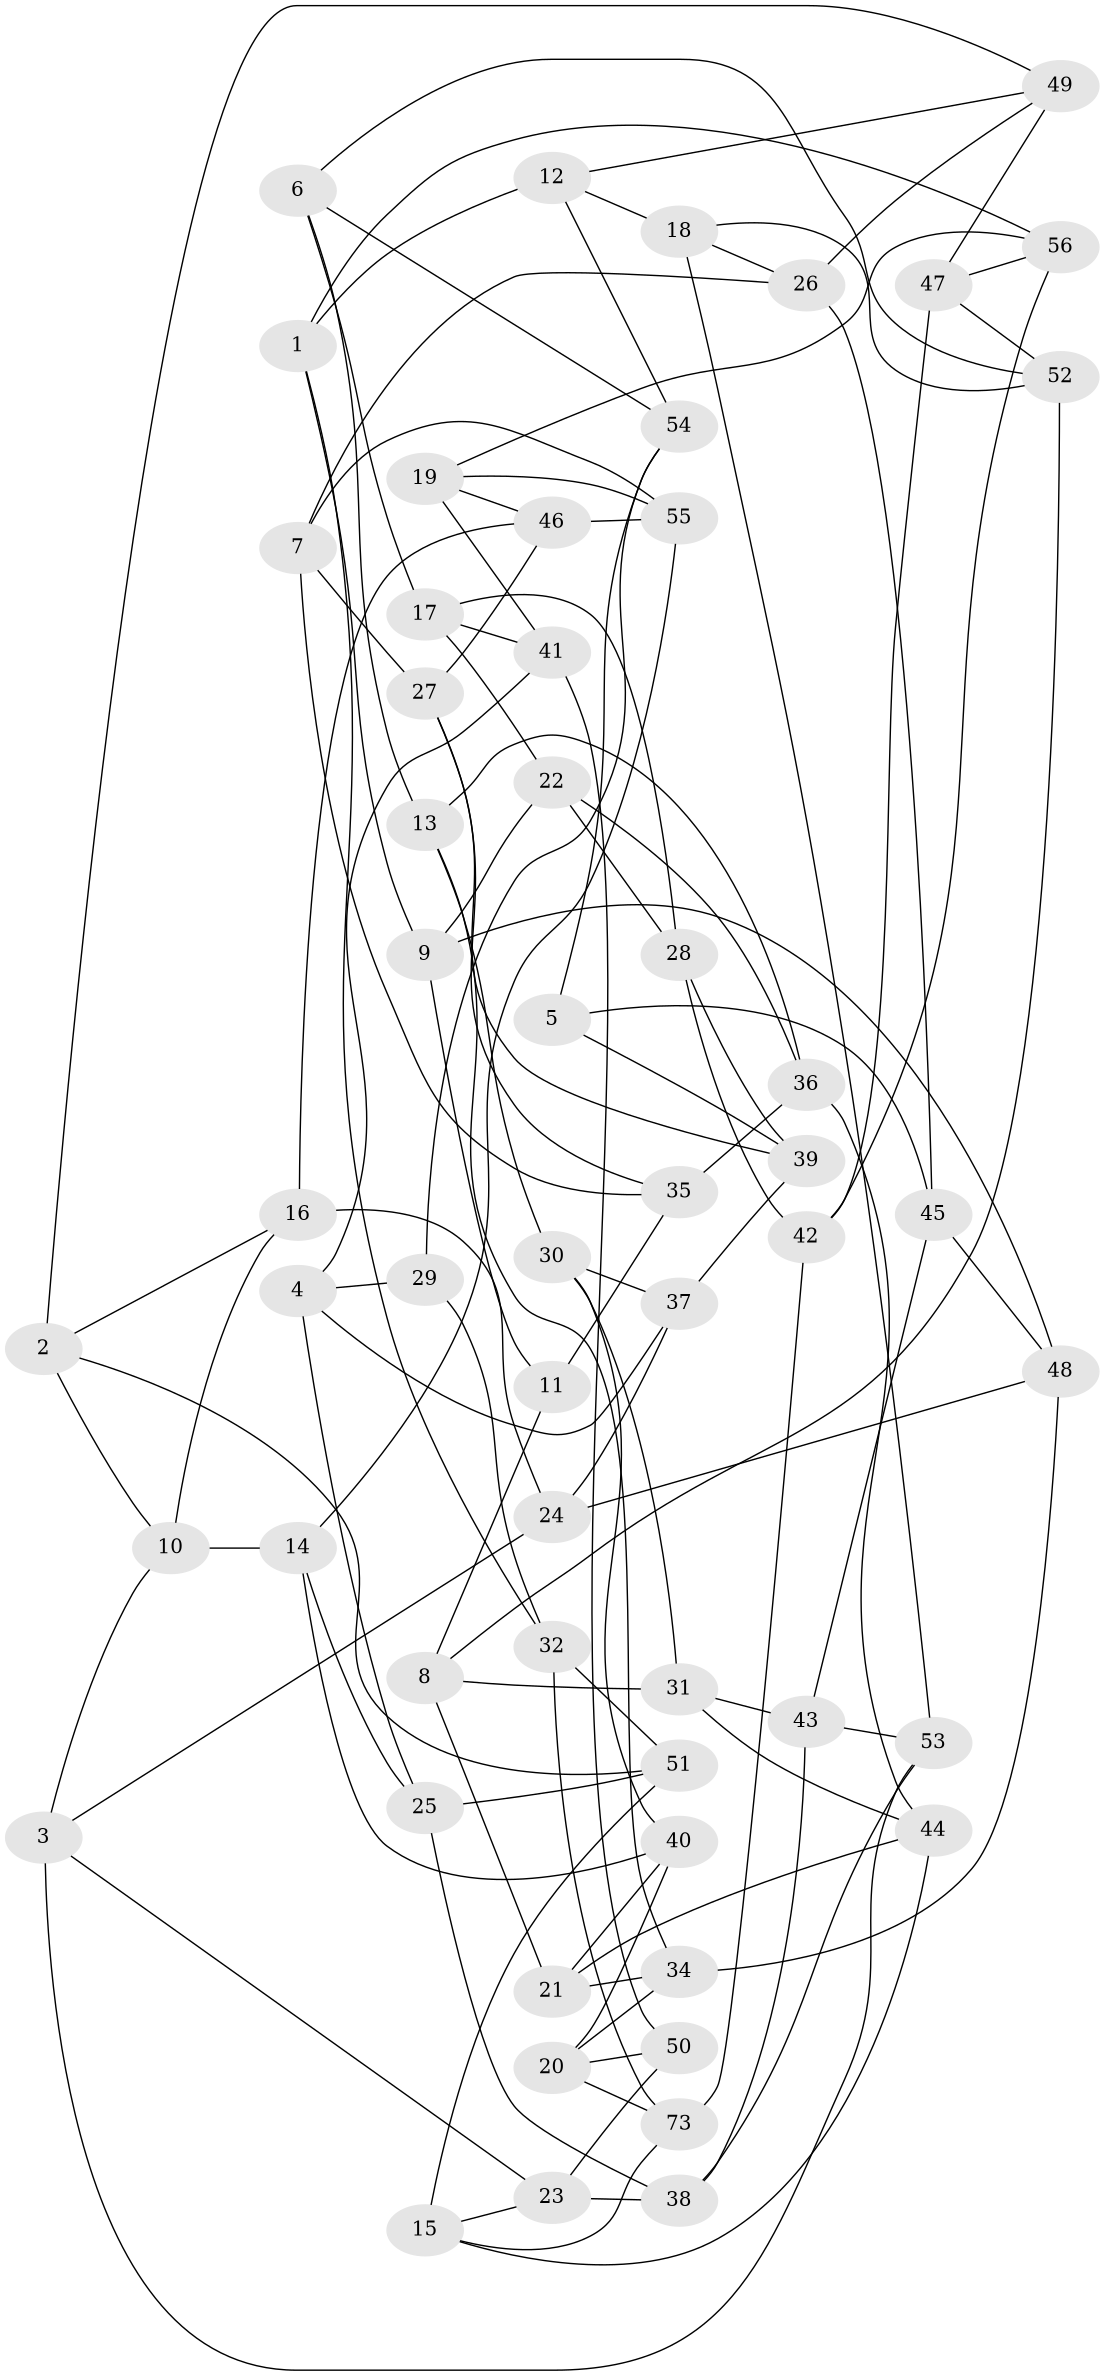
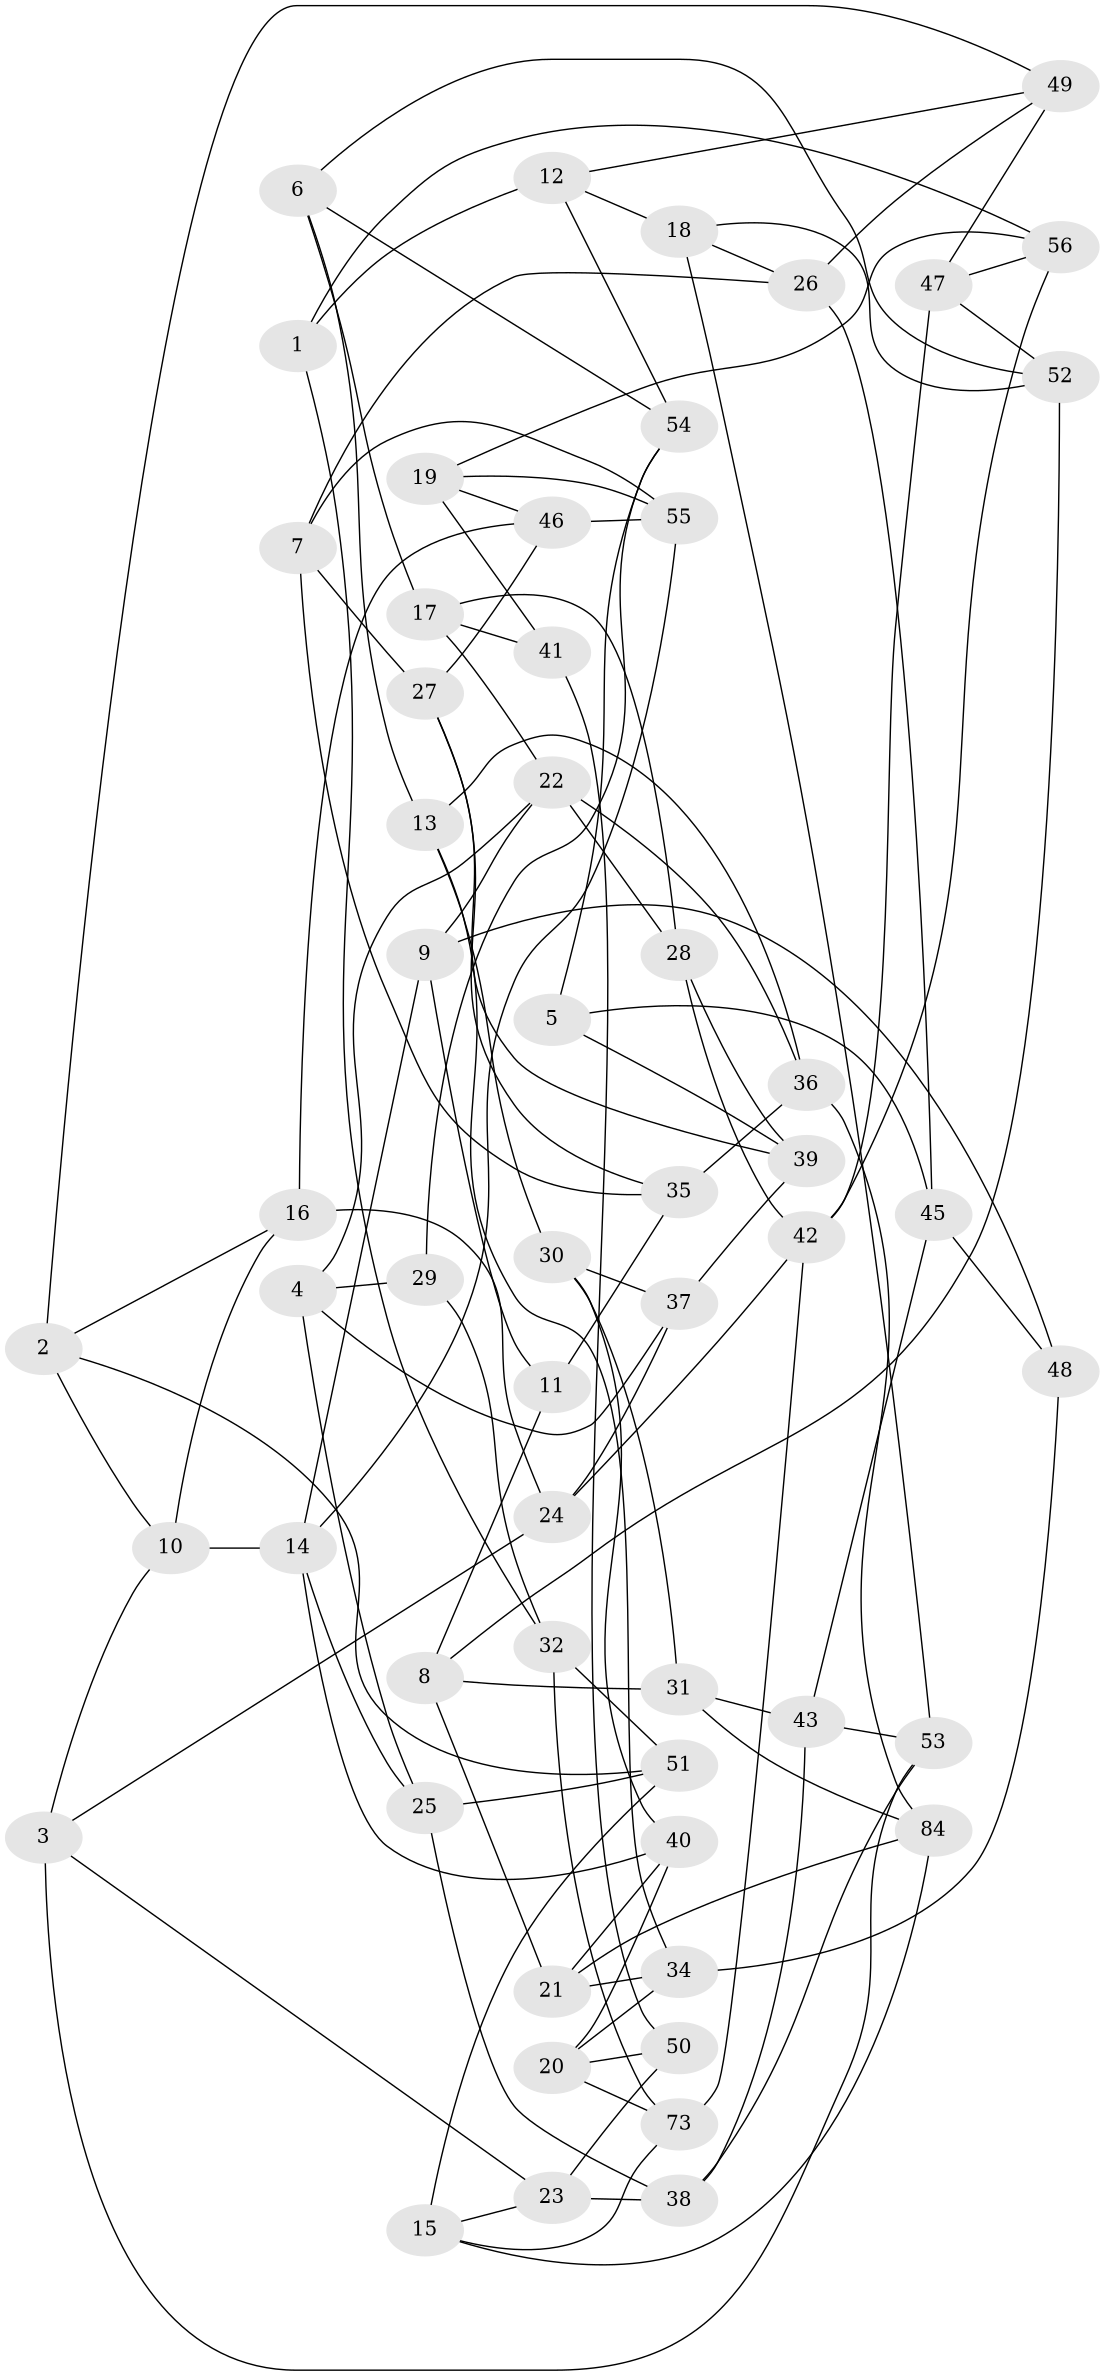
(362, 738) -> (362, 1252)
(354, 1007) -> (355, 1003)
(806, 1444) -> (683, 1380)
(934, 1831) -> (934, 1831)
